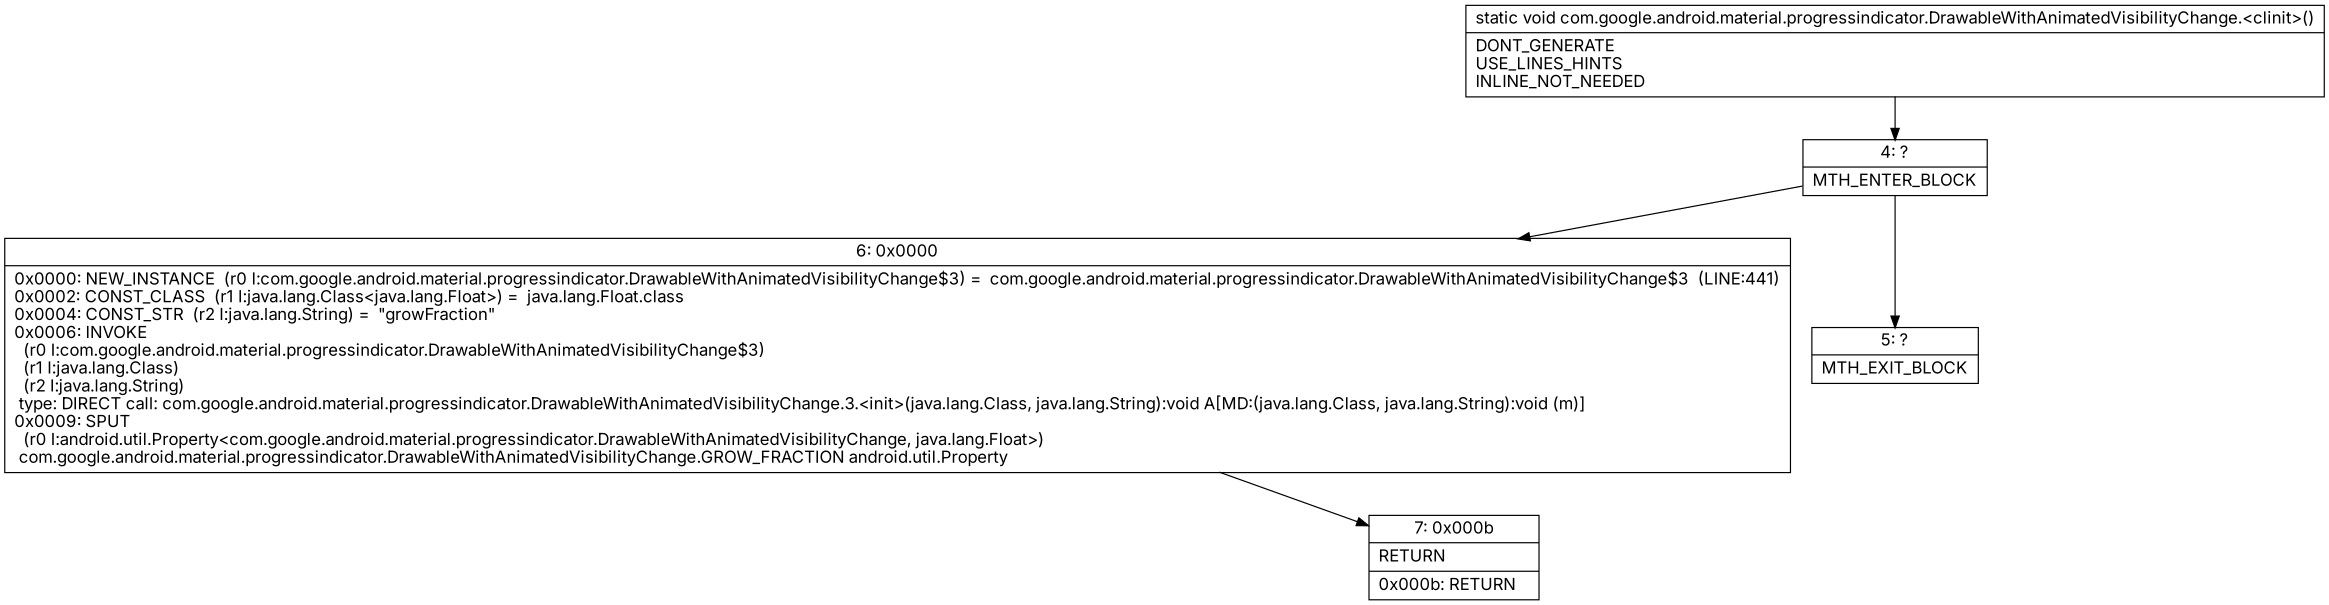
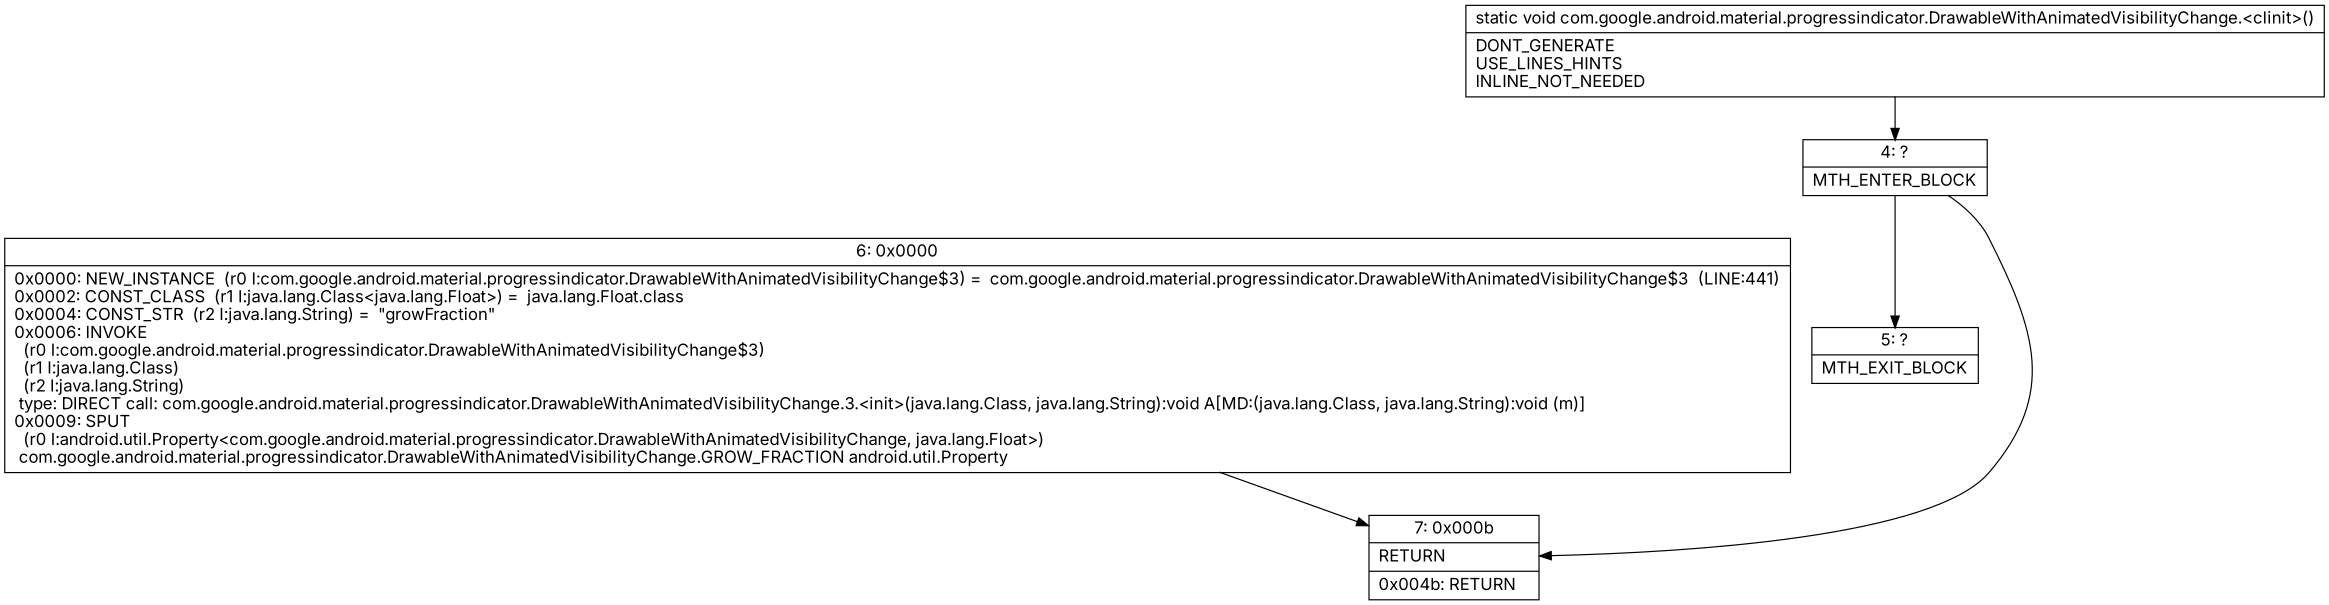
(1666, 211) -> (1930, 507)
(1454, 585) -> (1454, 585)
